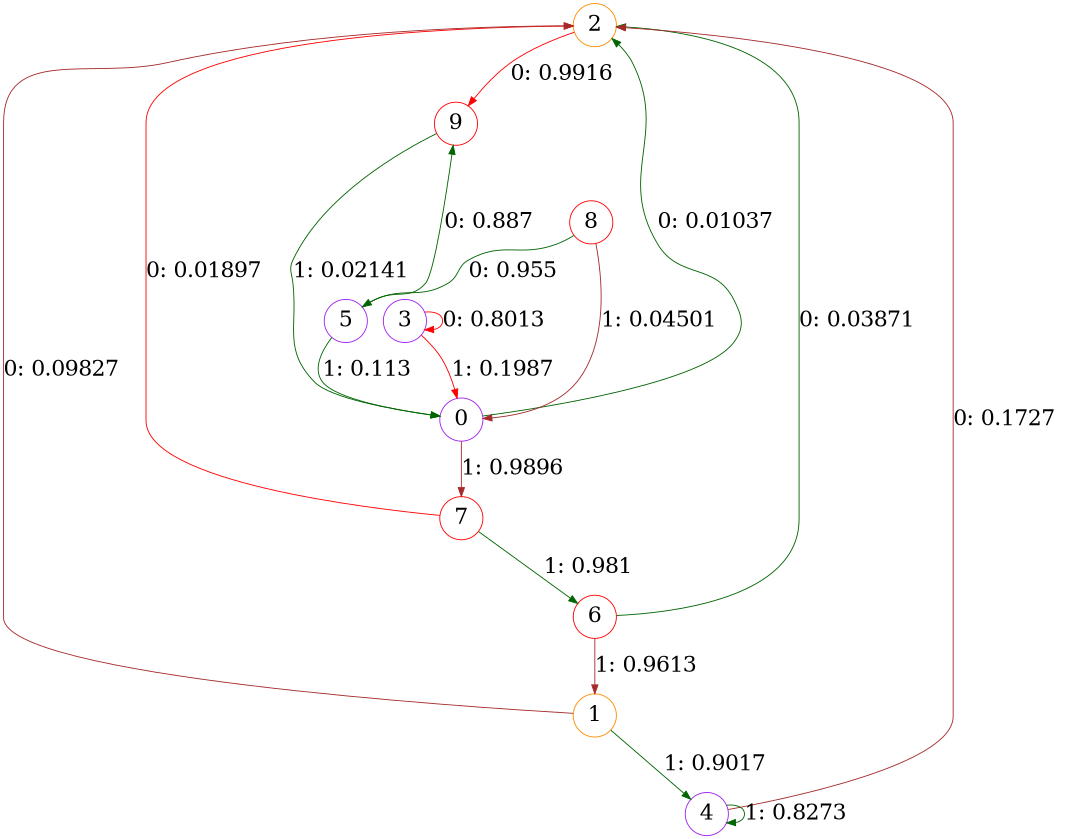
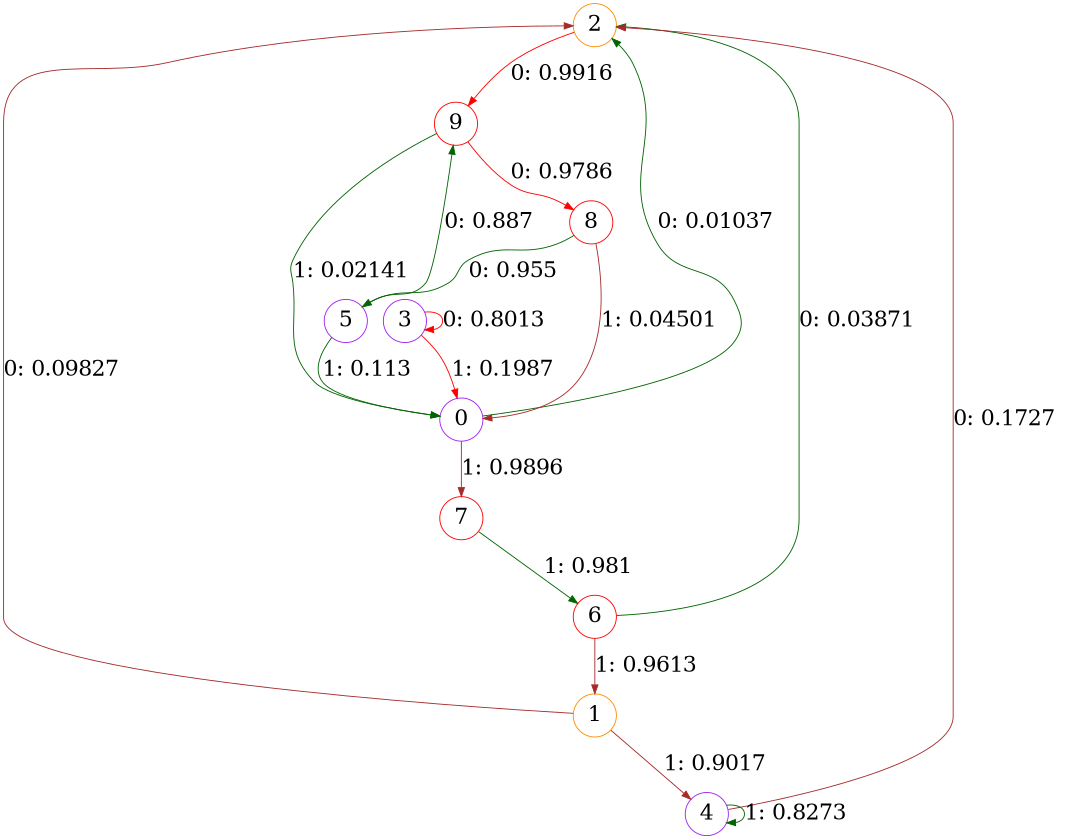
none -> (510, 184)
(146, 209) -> none
(647, 762) -> (647, 762)
